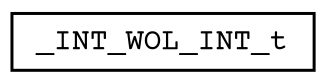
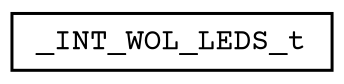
(163, 42) -> (172, 42)
